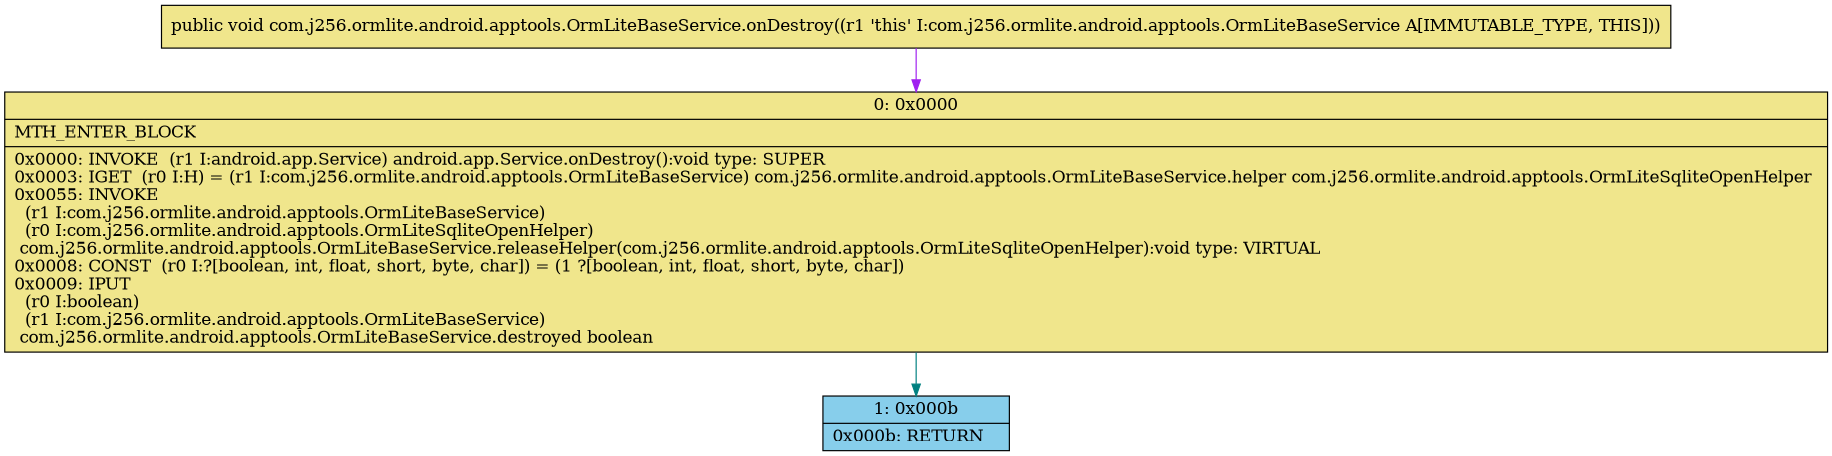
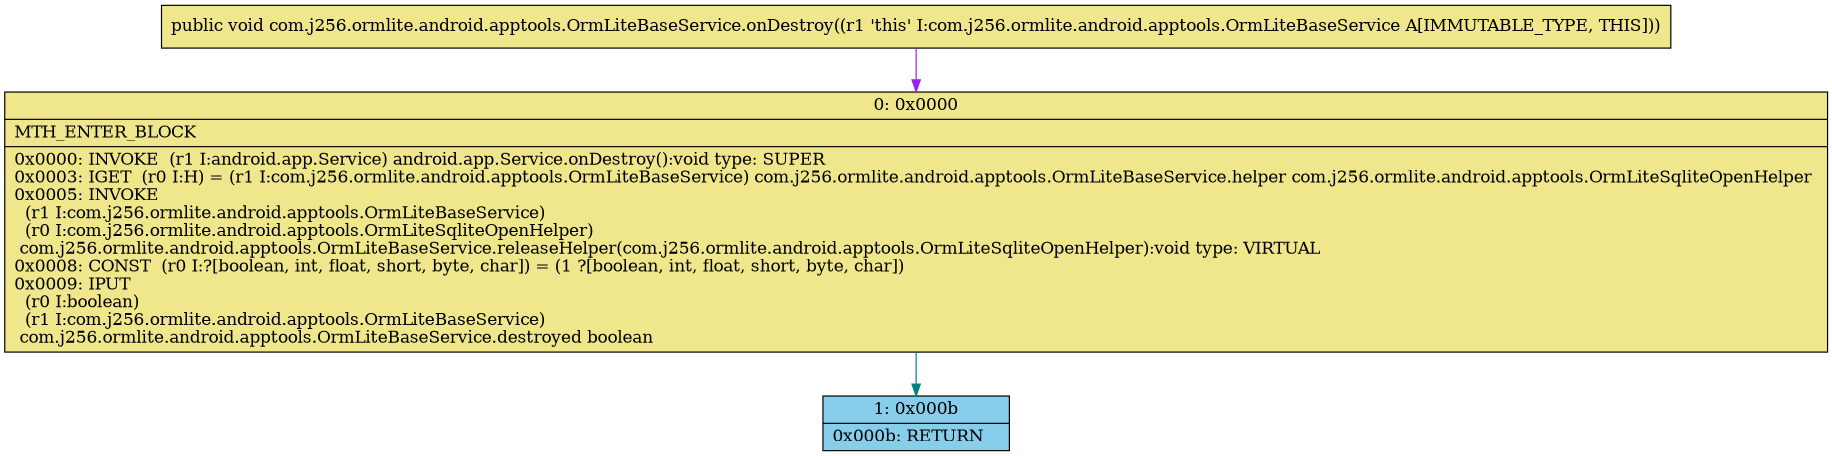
(92, 195) -> (92, 195)
